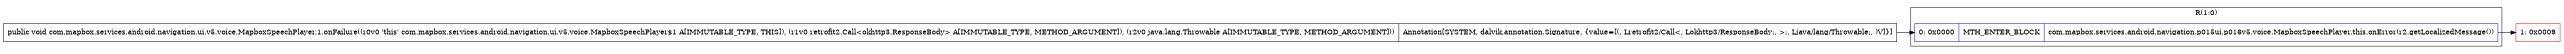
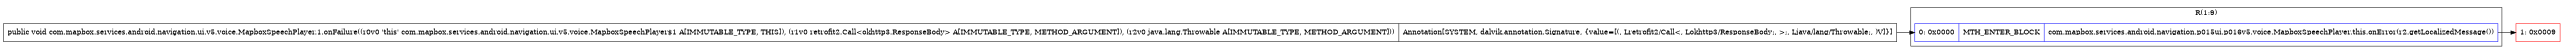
(2206, 13) -> (2206, 13)
